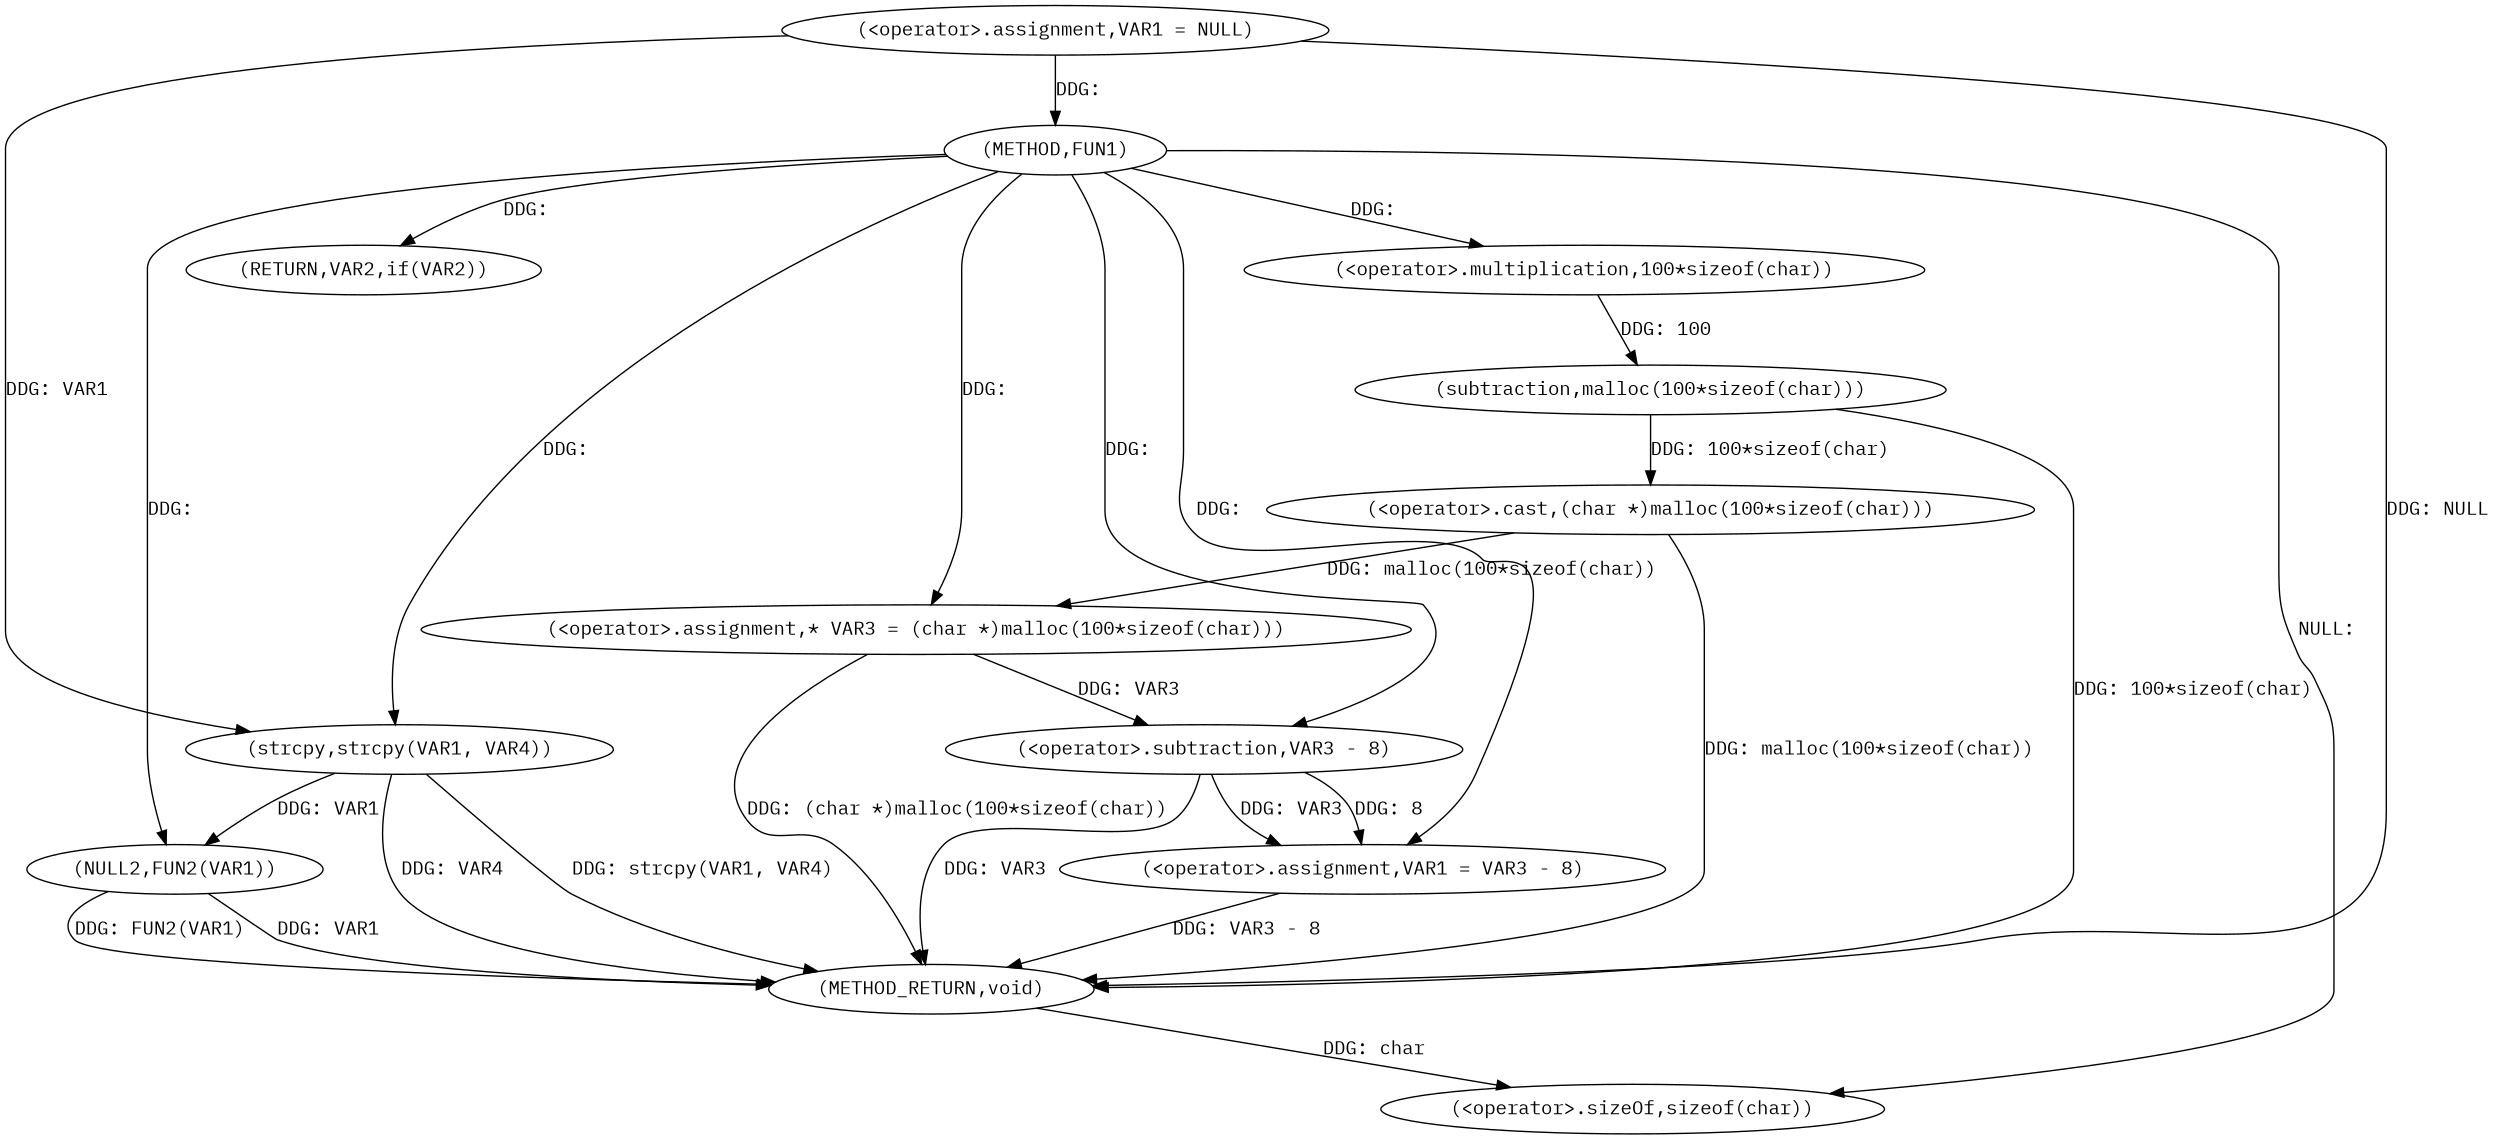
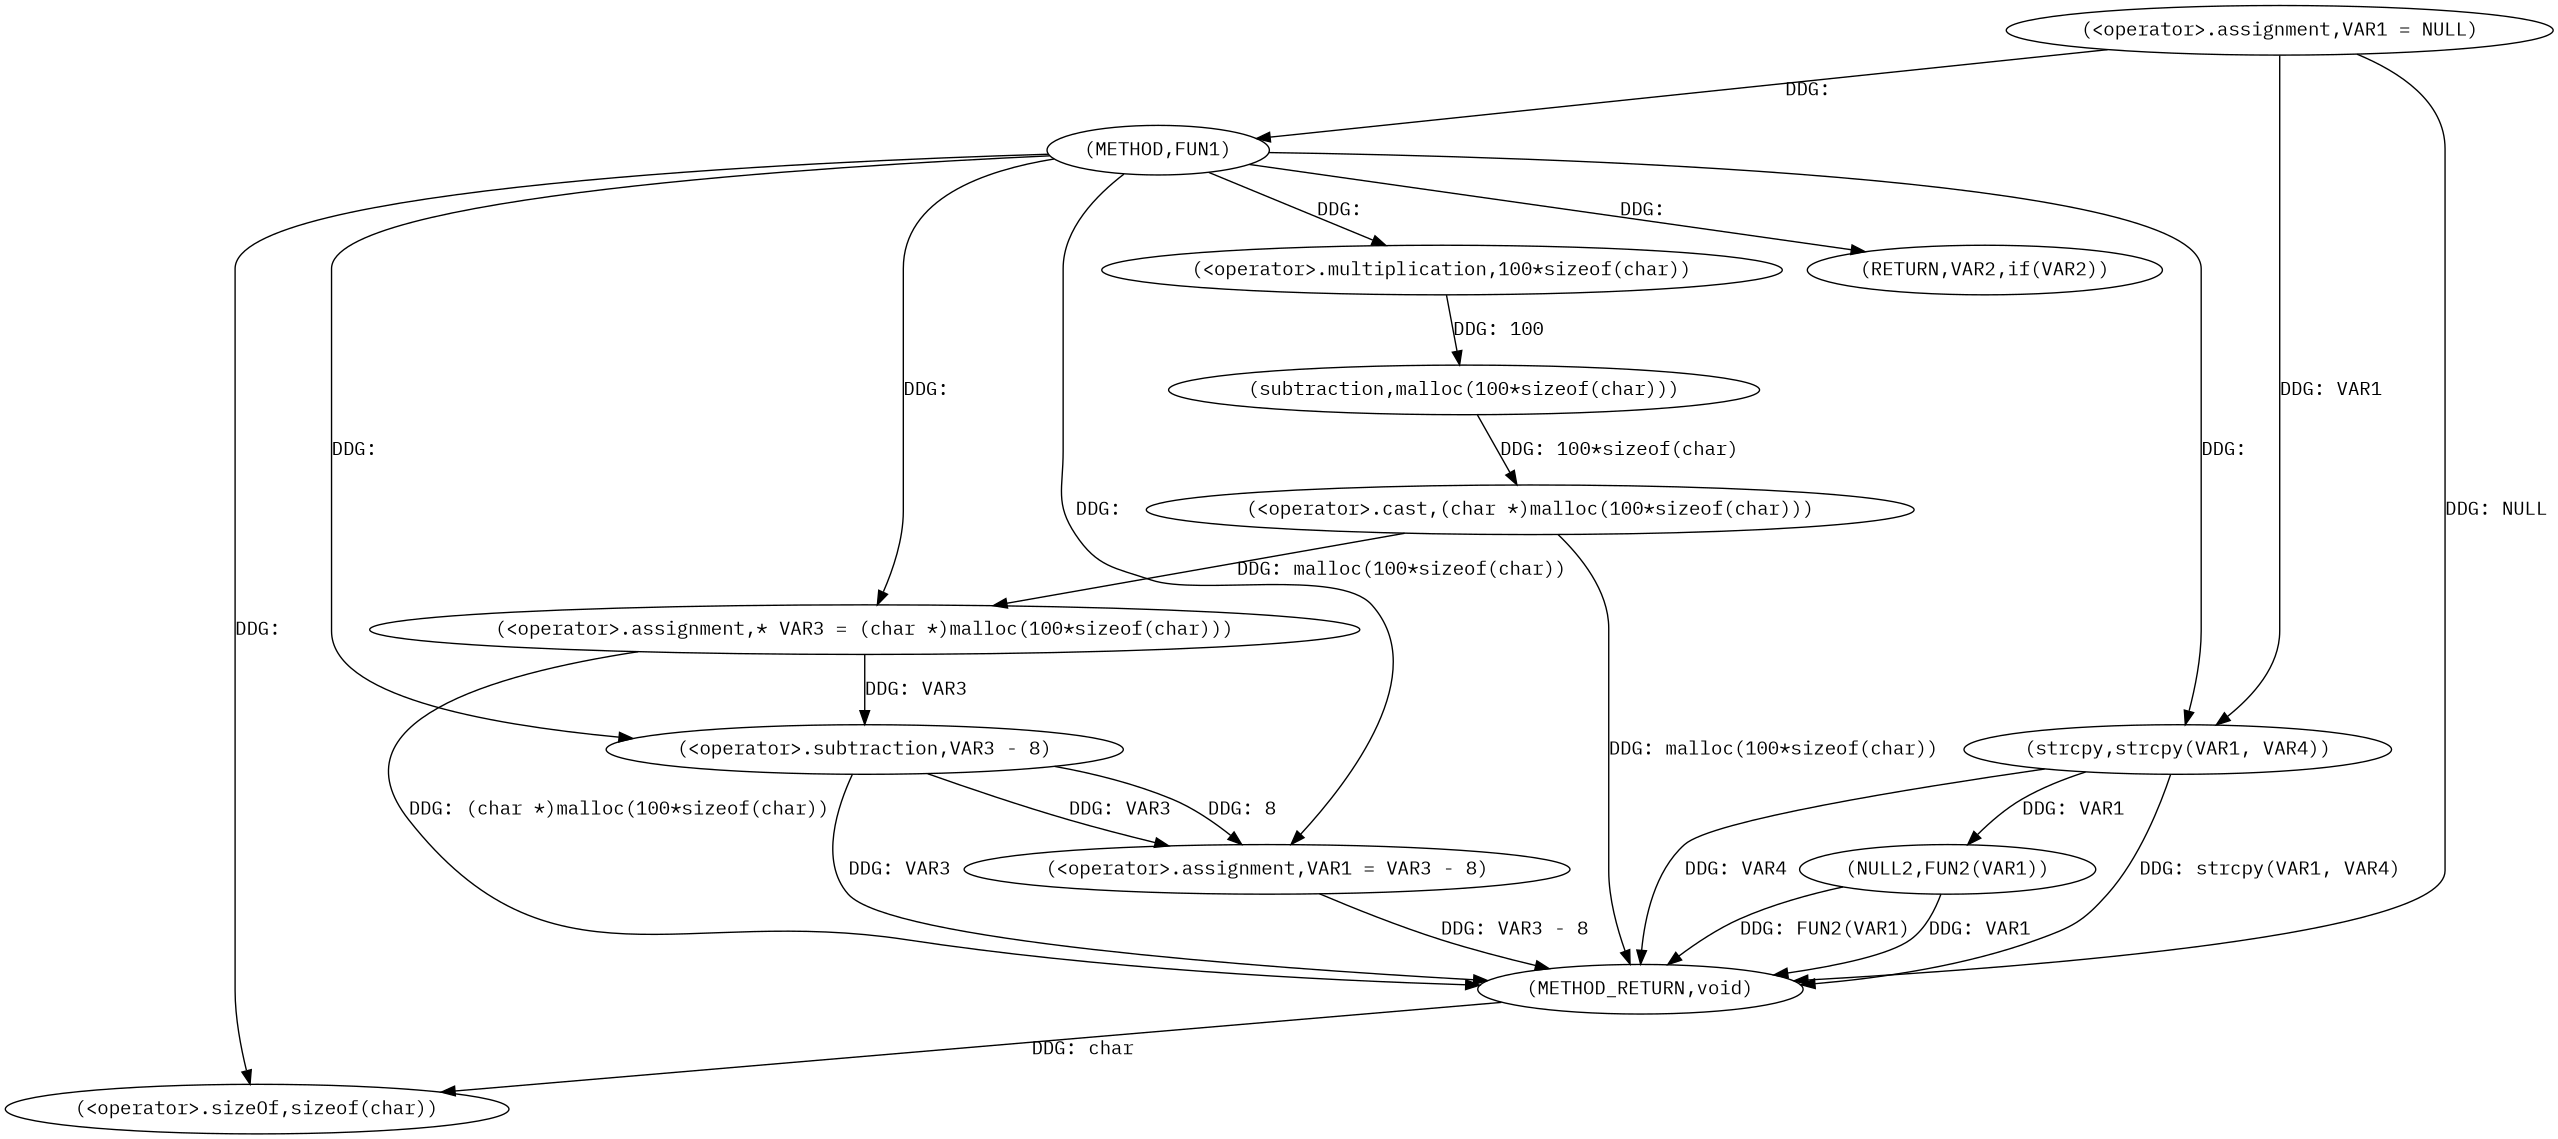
(258, 215) -> none
(2333, 630) -> (264, 630)
(1916, 938) -> none
